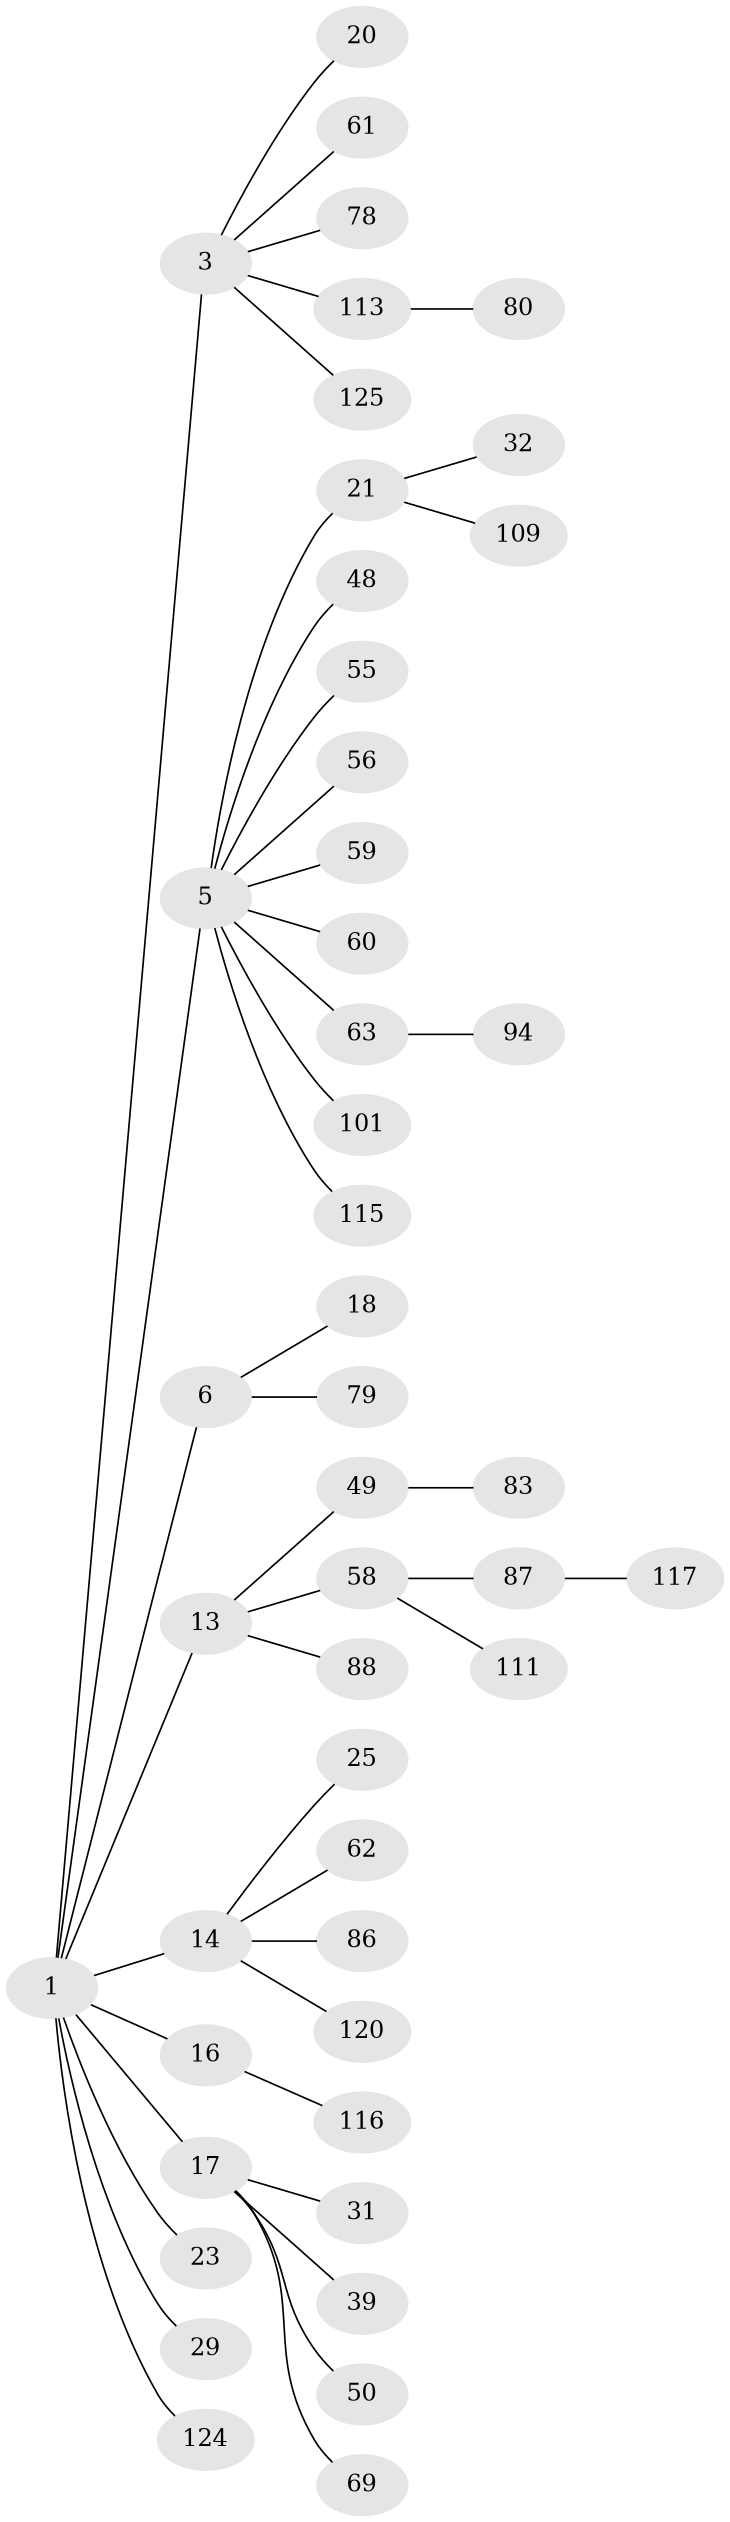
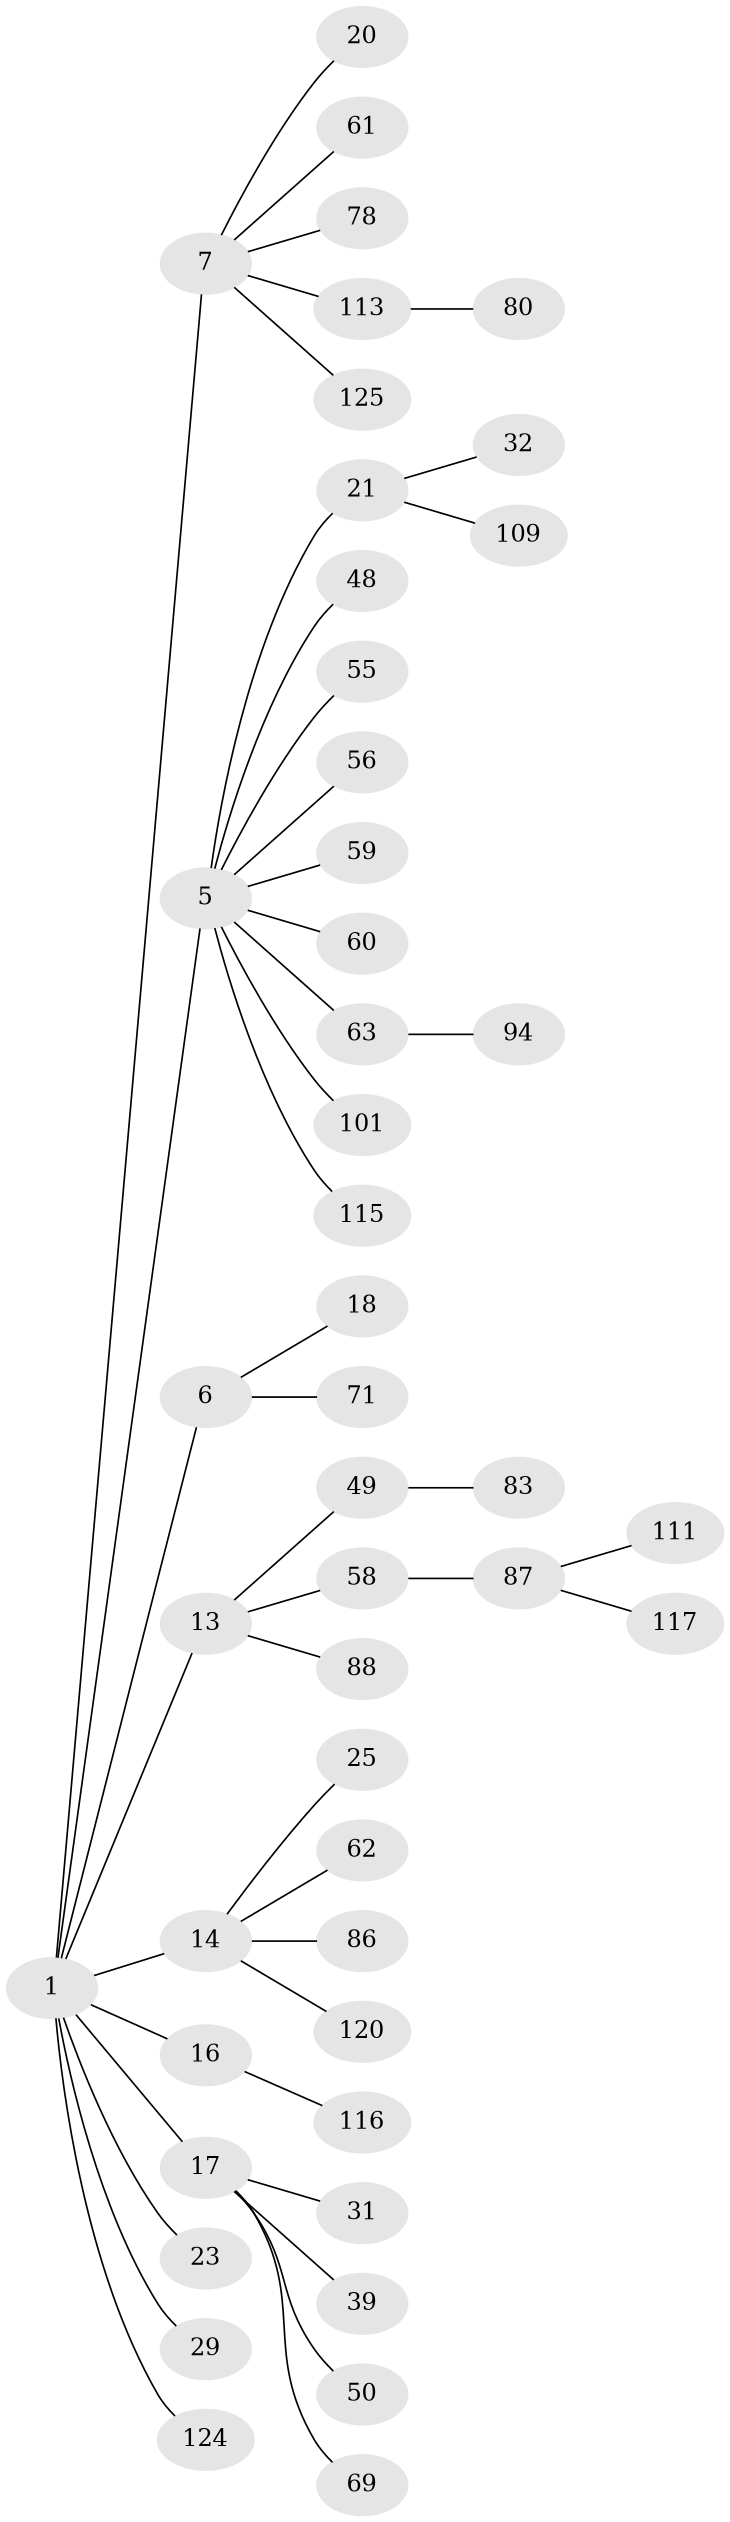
(206, 264) -> (206, 264)
(362, 1397) -> (362, 1397)
(440, 1623) -> (596, 1556)
